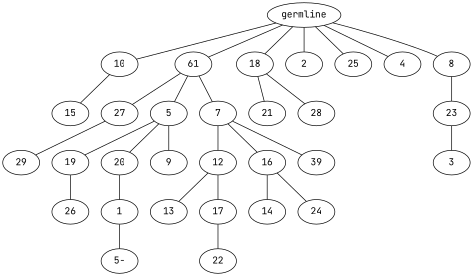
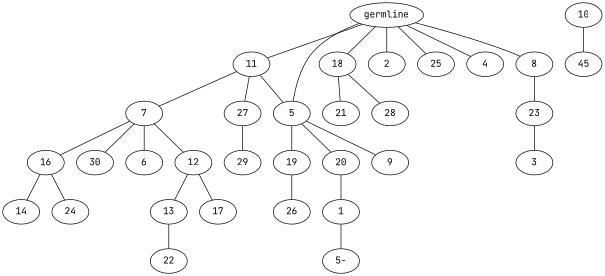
(206, 41) -> (313, 51)
(193, 64) -> (251, 64)
(70, 113) -> (584, 64)
none -> (144, 163)
(316, 163) -> (95, 163)
(218, 237) -> (169, 237)
